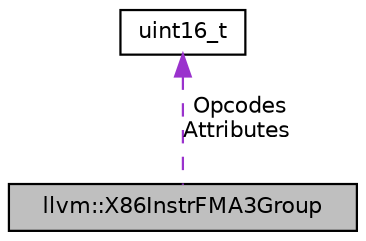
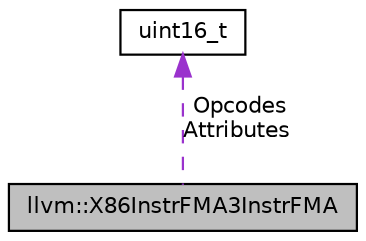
(183, 207) -> (183, 207)
